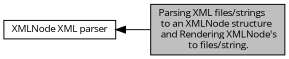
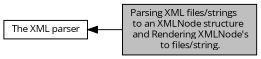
(60, 30) -> (46, 30)
